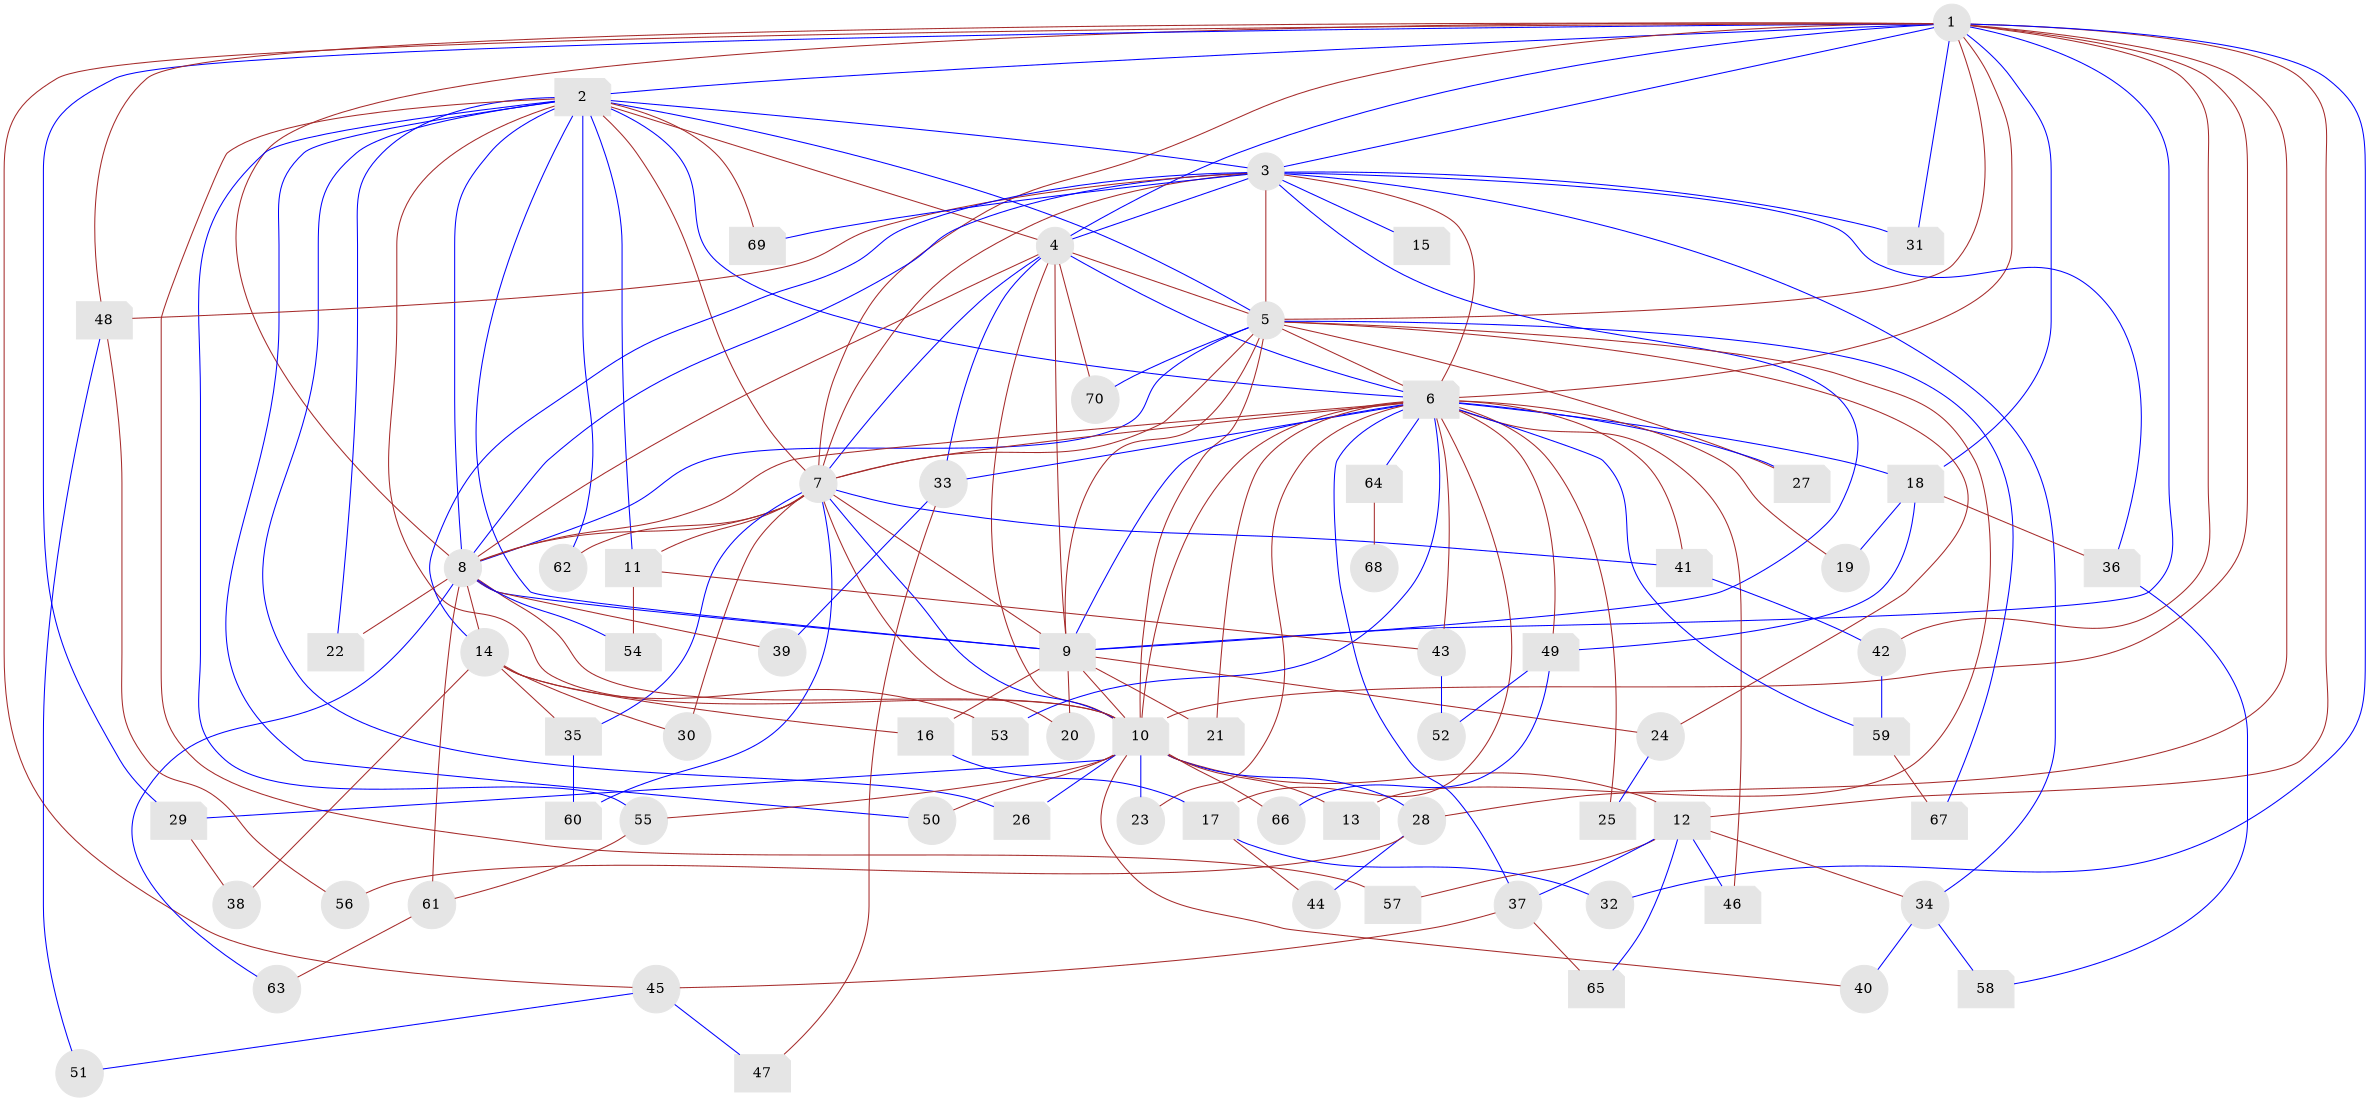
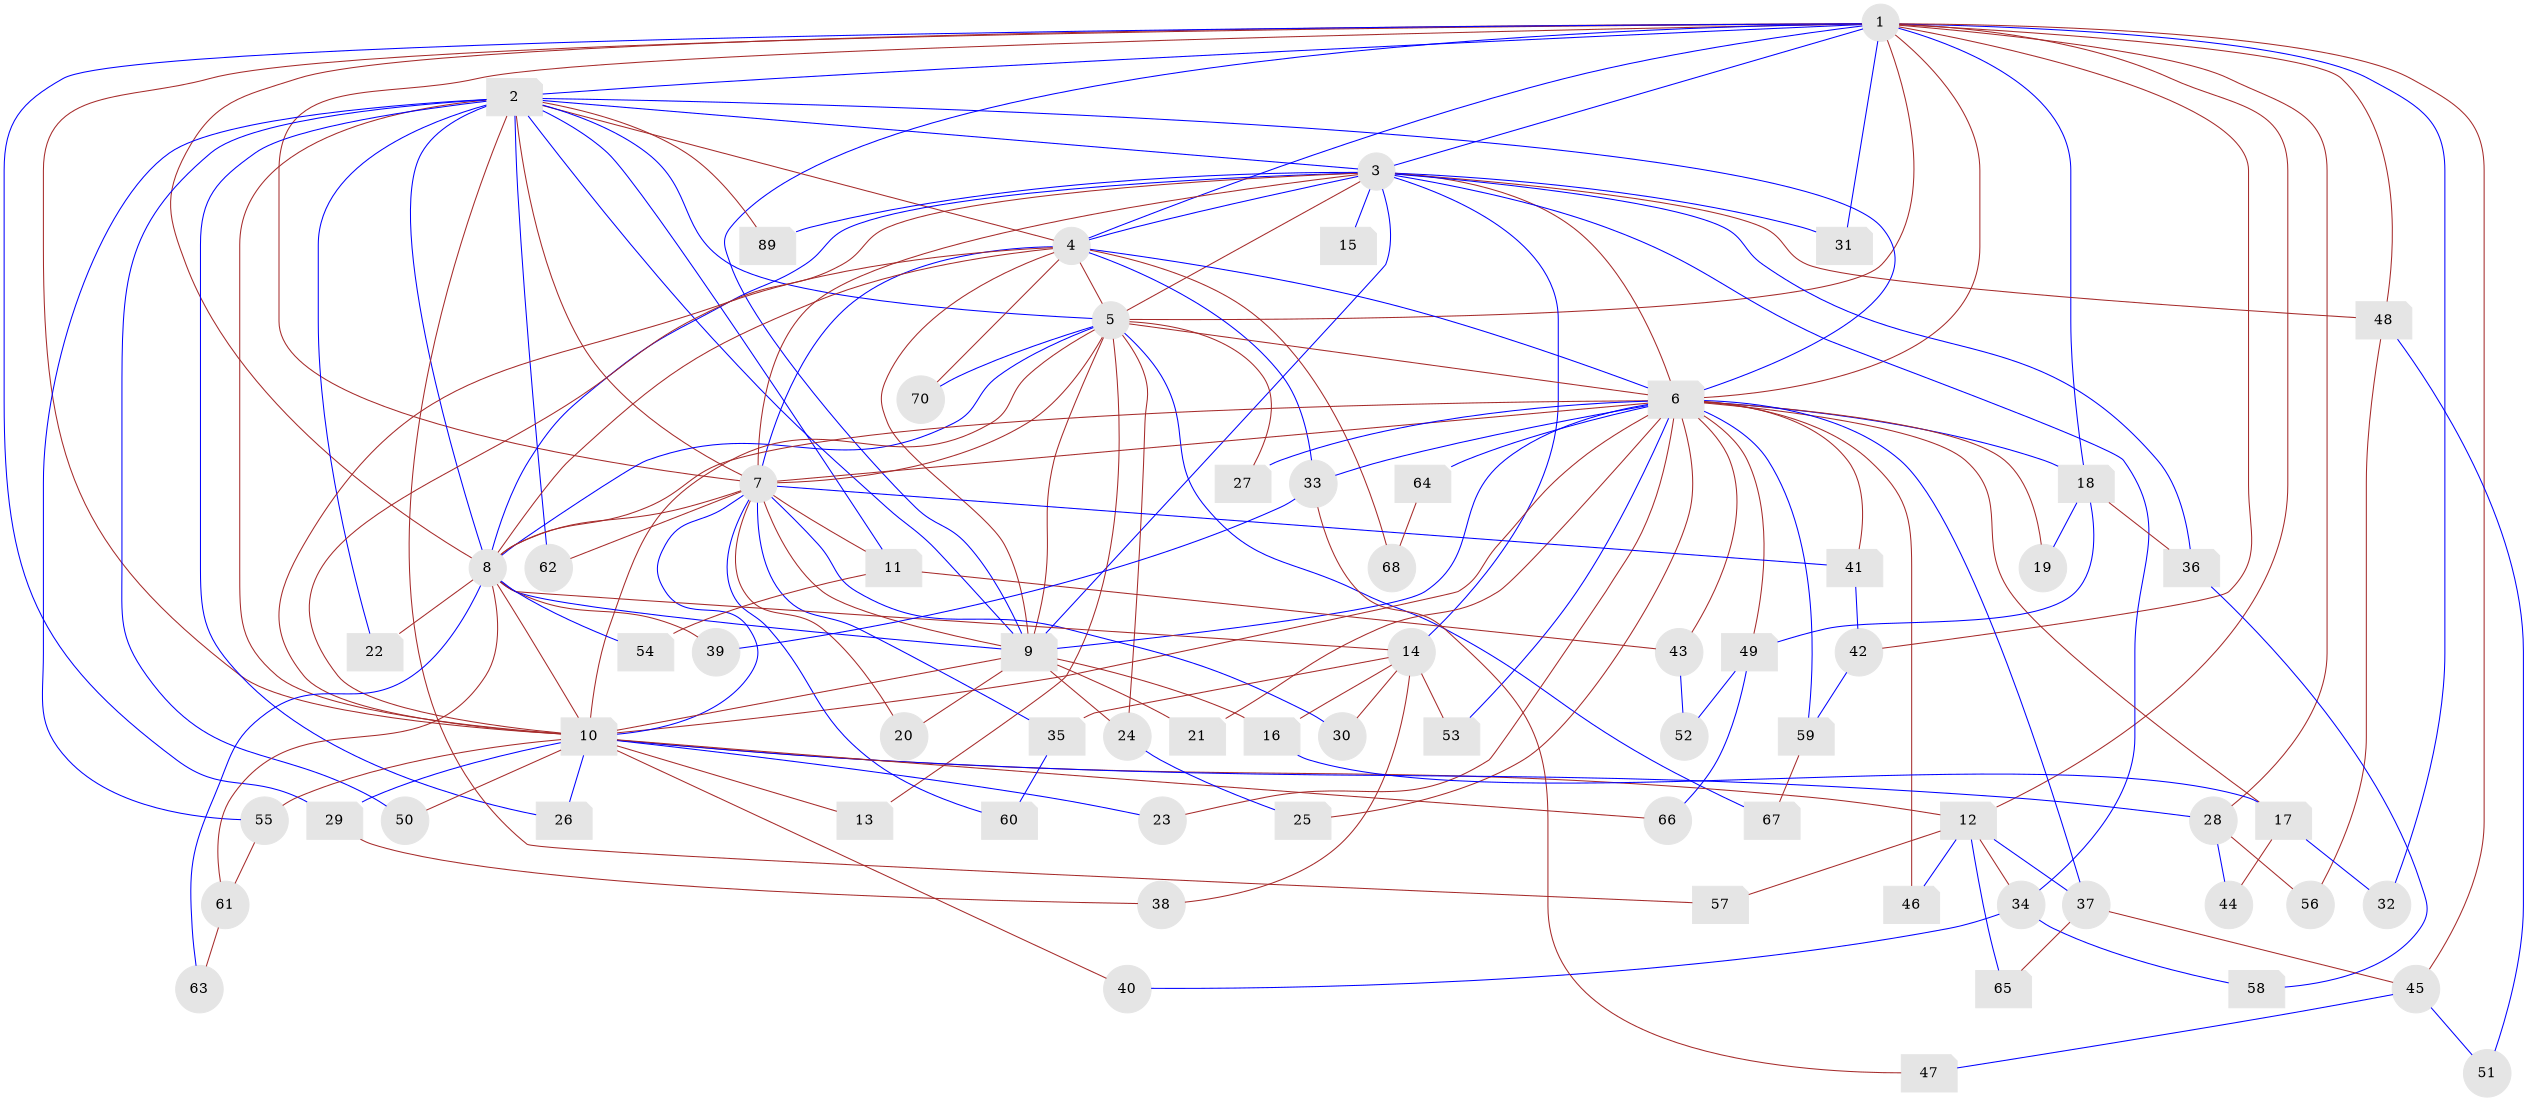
(757, 246) -> (768, 246)
none -> (1295, 355)
none -> (557, 411)
(732, 595) -> (1153, 651)
